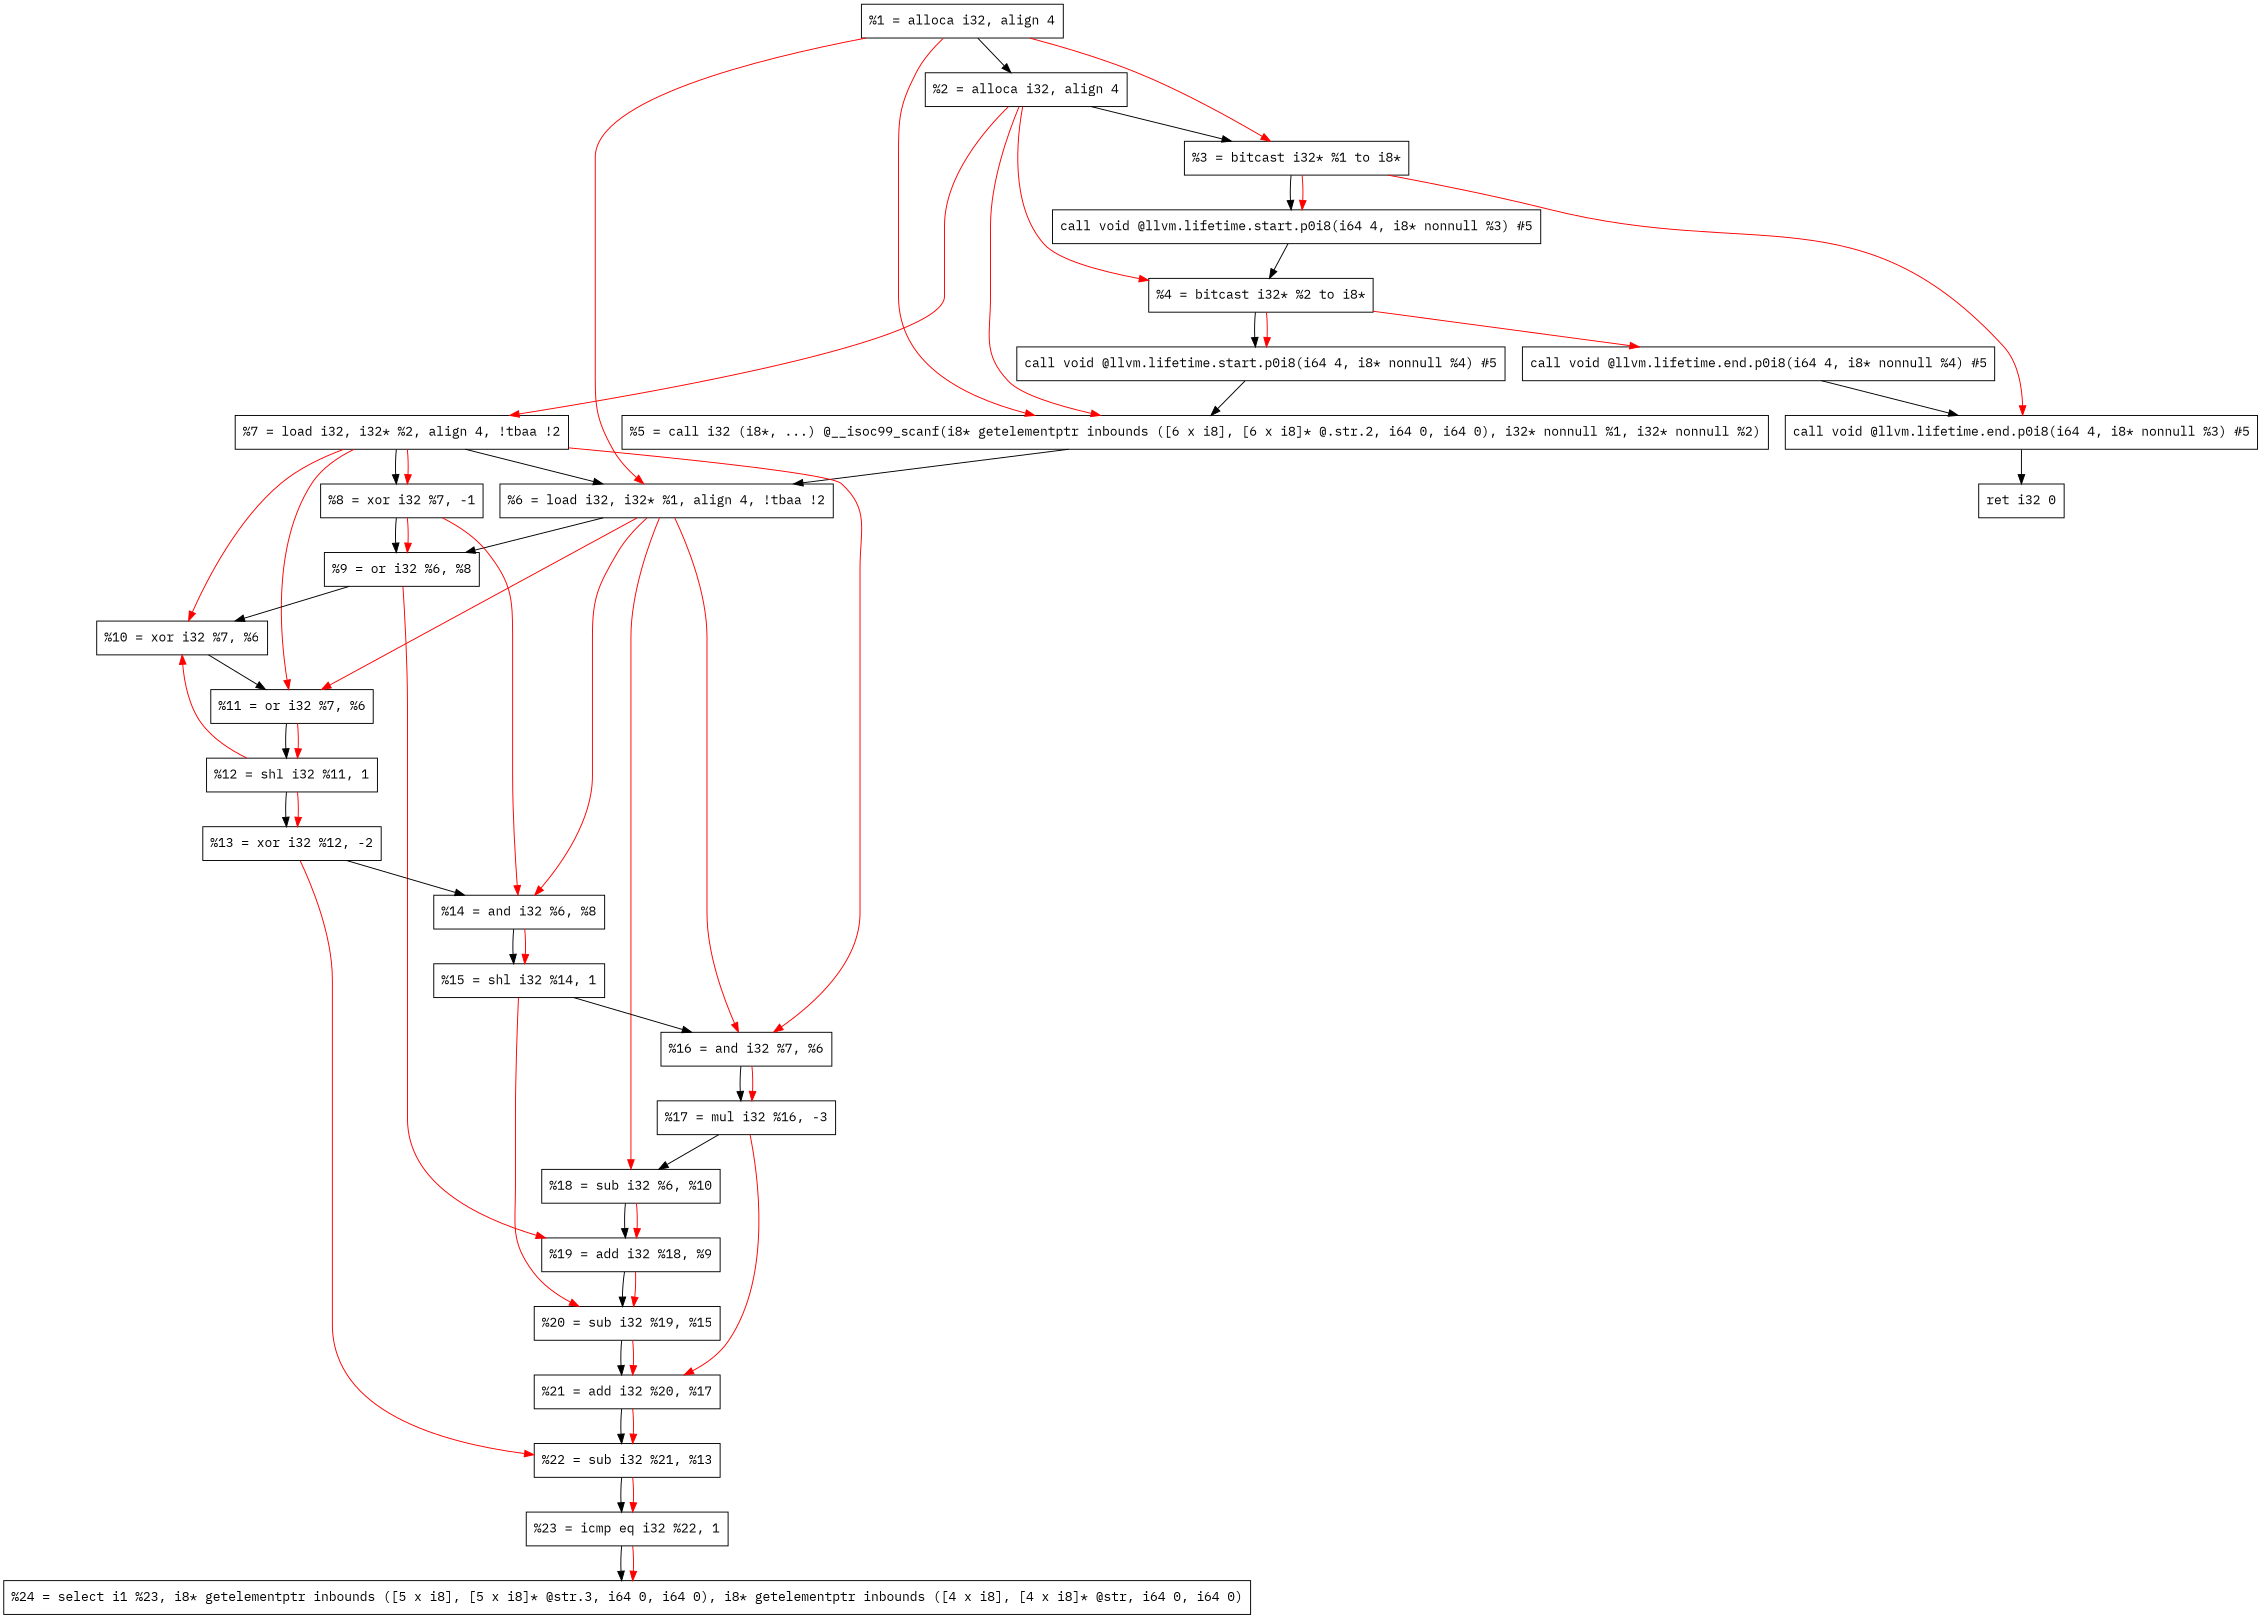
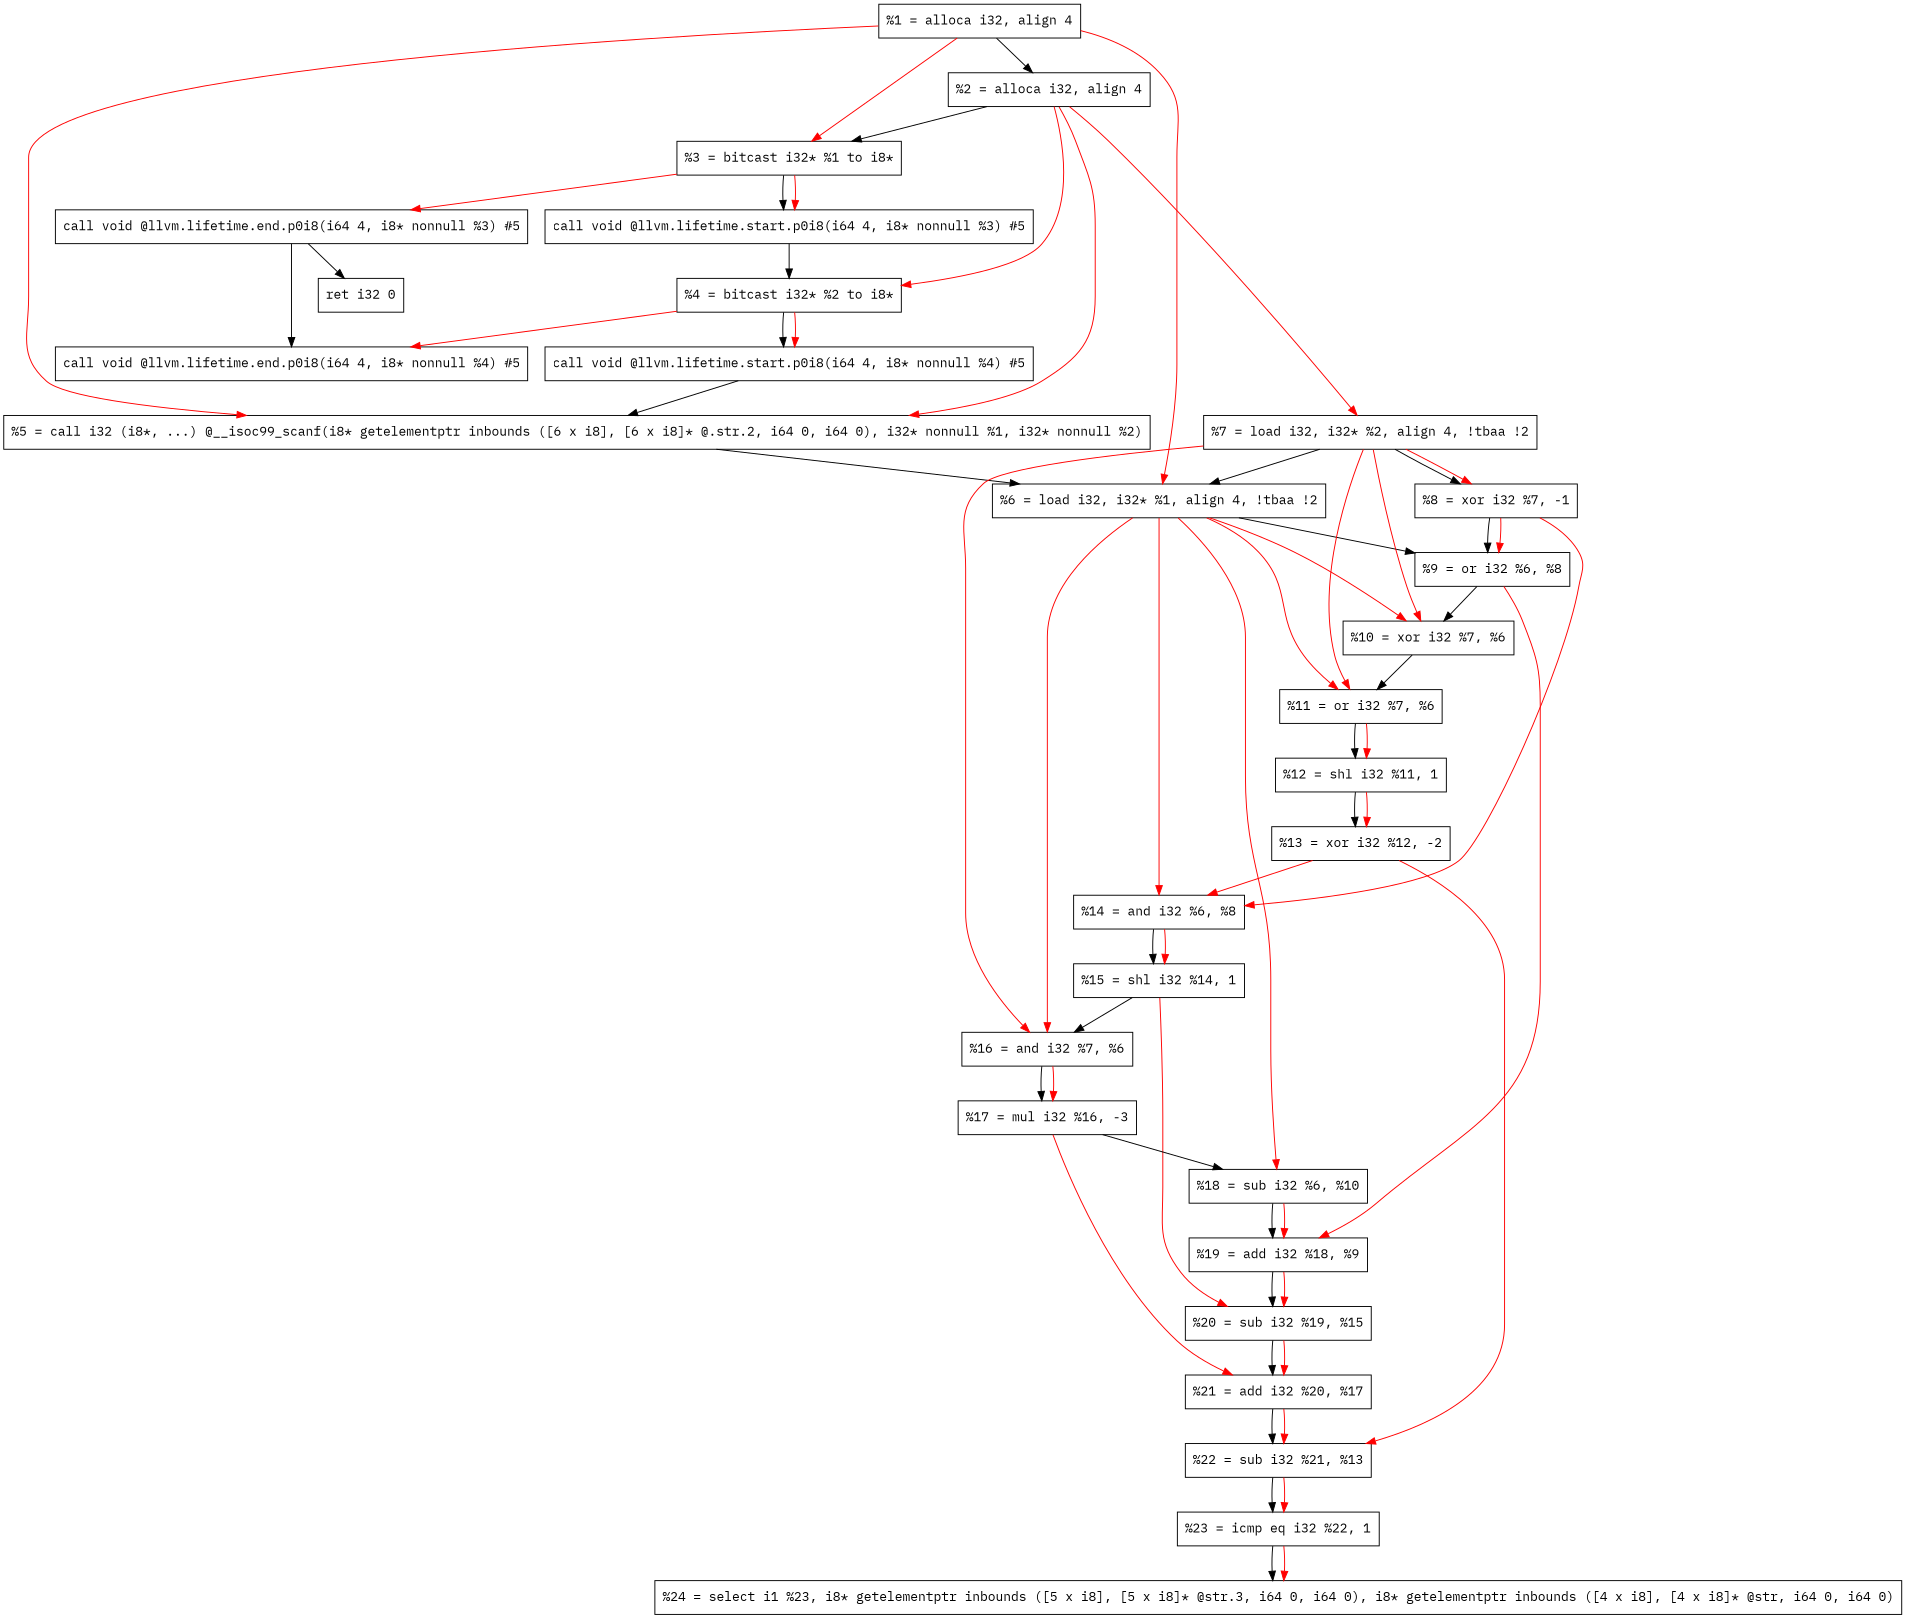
(1885, 397) -> (292, 290)
(200, 721) -> (1308, 559)
(401, 876) -> (1265, 876)
